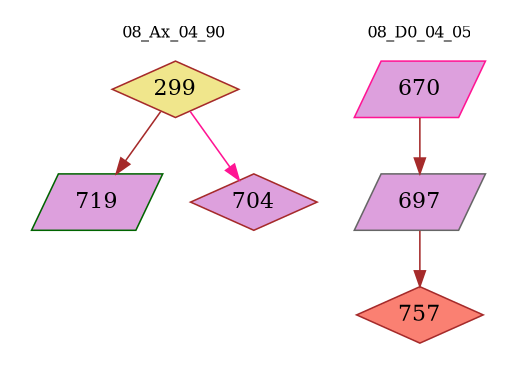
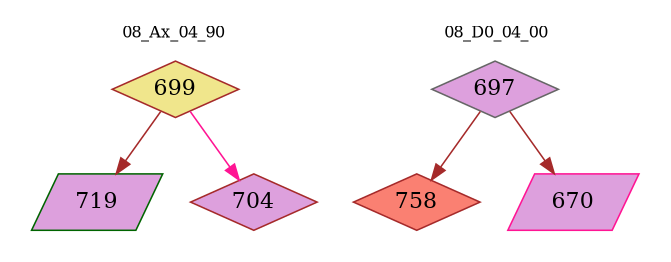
(420, 34) -> (497, 34)
(175, 89) -> (175, 89)
(420, 138) -> (527, 136)
(420, 202) -> (495, 89)
(420, 315) -> (417, 202)
